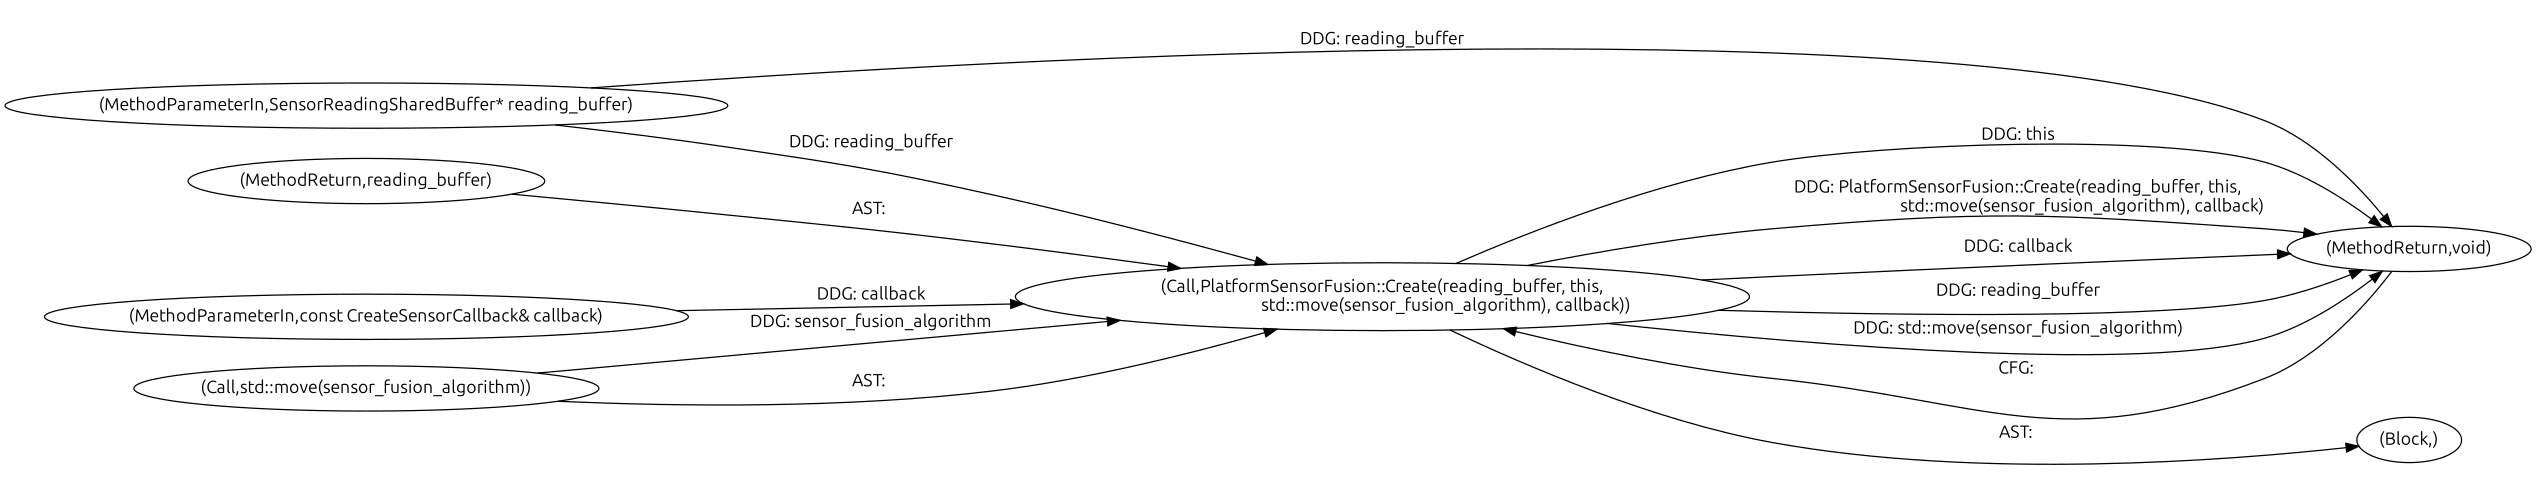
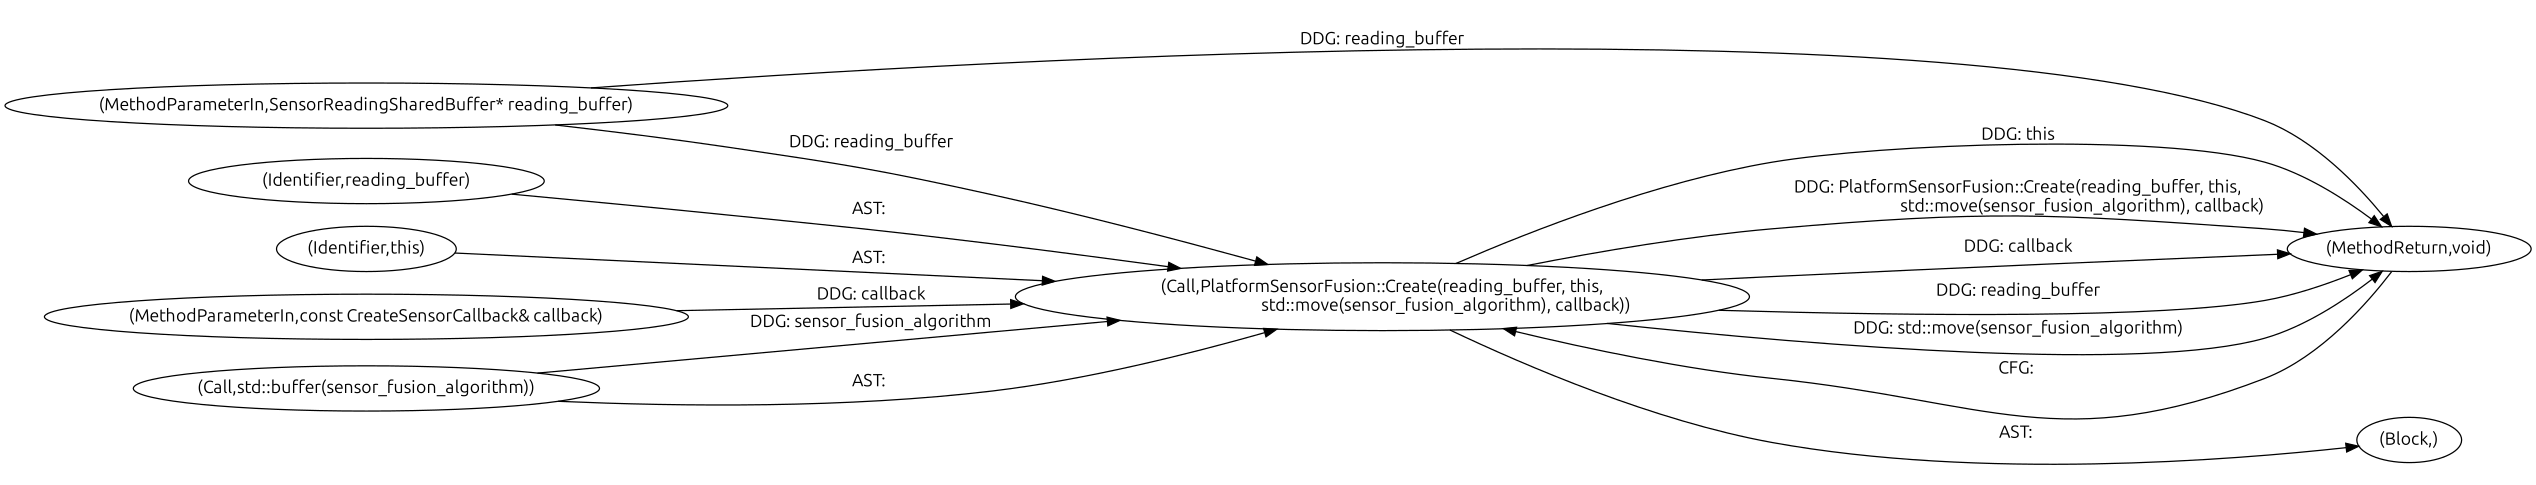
(366, 181) -> (366, 181)
none -> (366, 249)
(366, 388) -> (366, 388)
